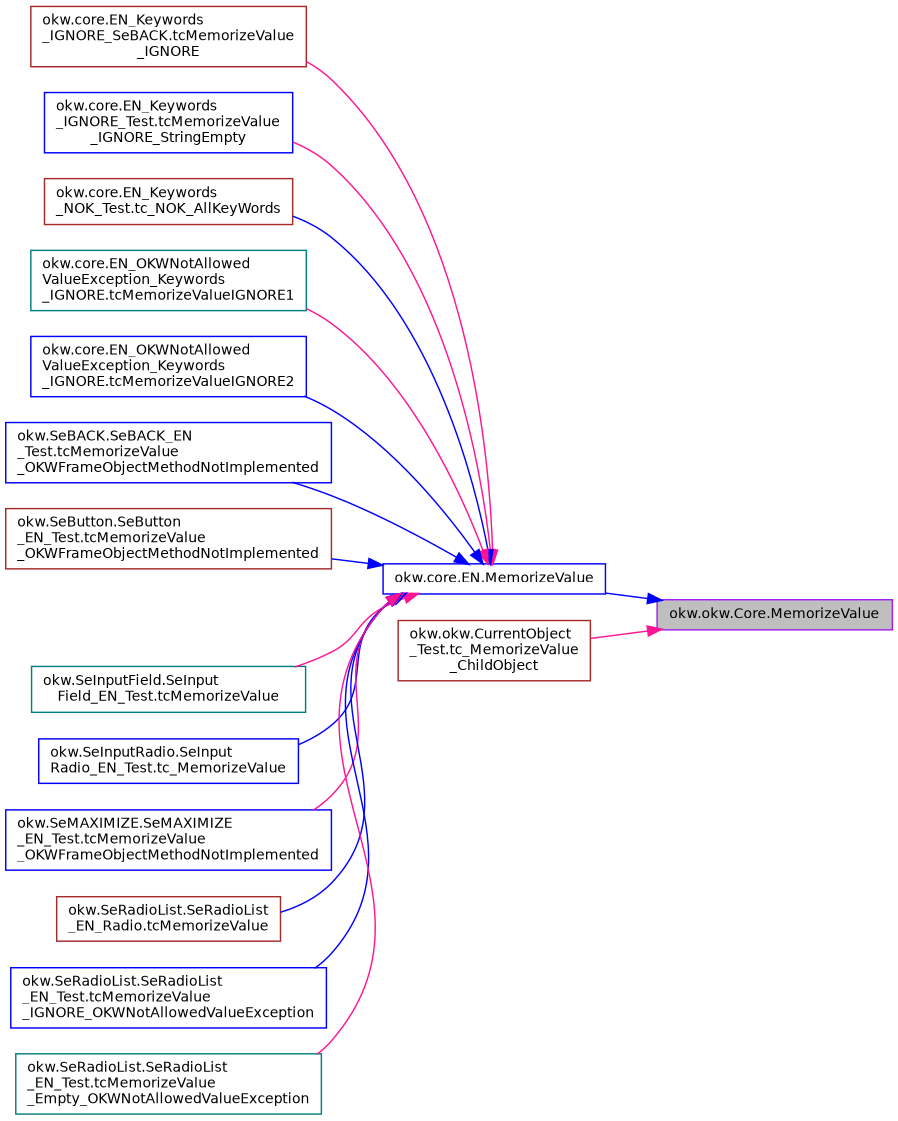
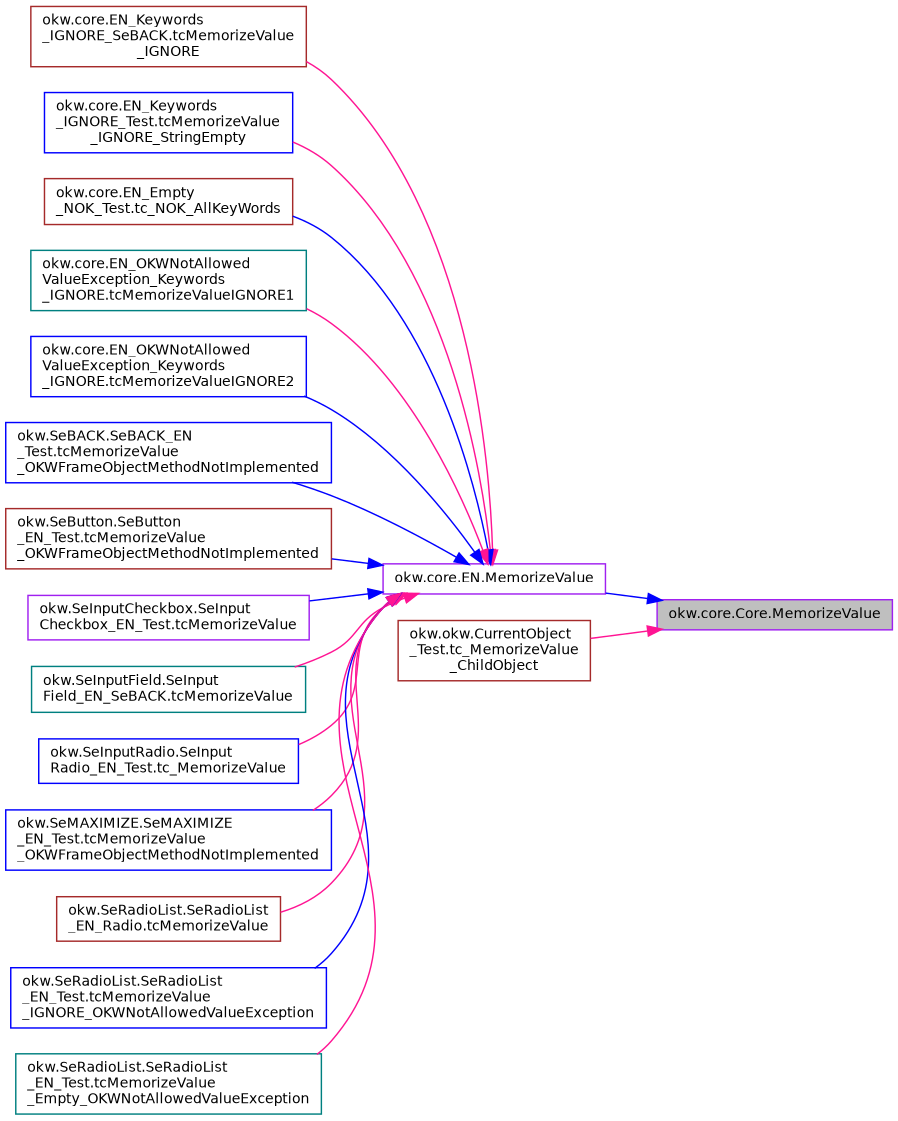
(169, 202) -> (169, 202)
(494, 579) -> (494, 579)
(775, 615) -> (775, 615)
none -> (169, 618)
(356, 679) -> (356, 679)
(169, 689) -> (169, 689)
(354, 850) -> (354, 850)
